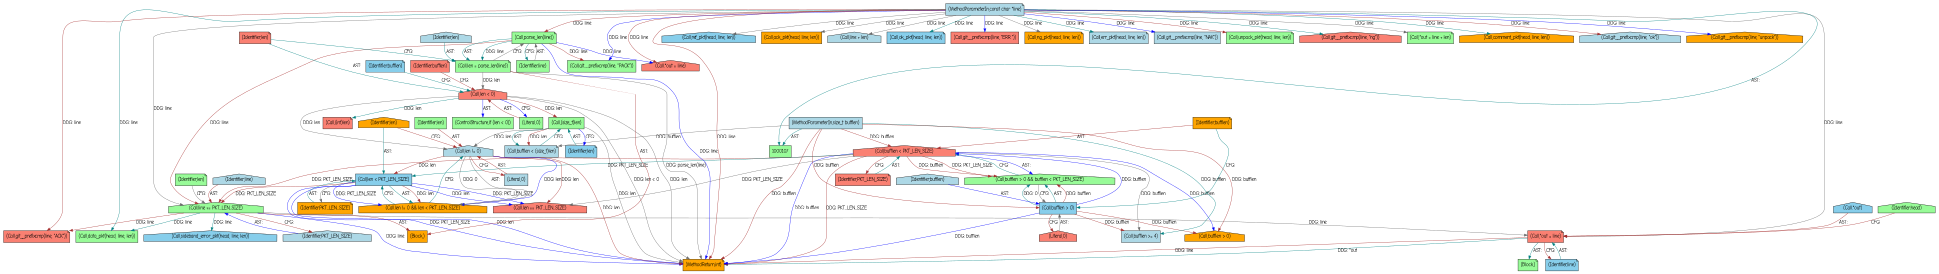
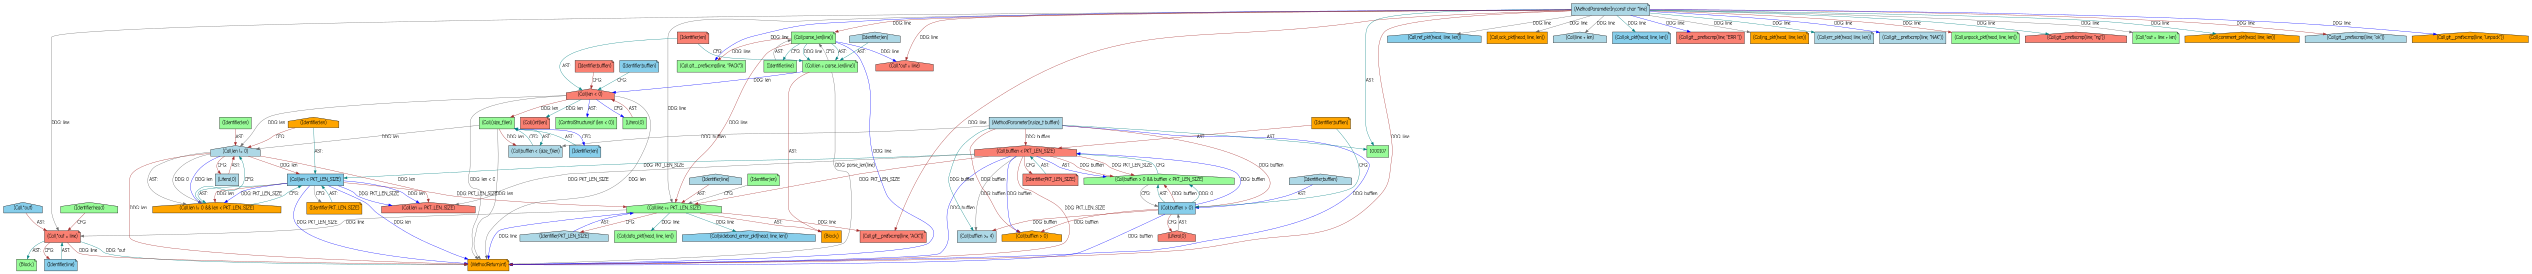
(428, 15) -> none
(483, 79) -> (709, 83)
(771, 192) -> (1111, 252)
